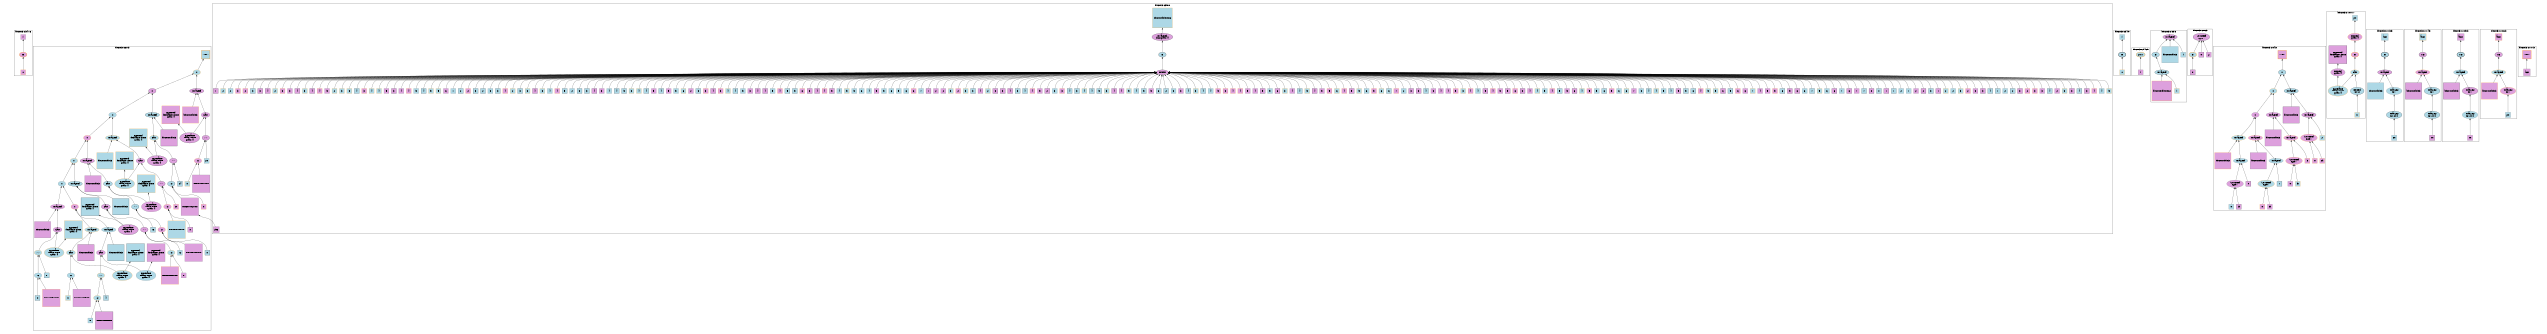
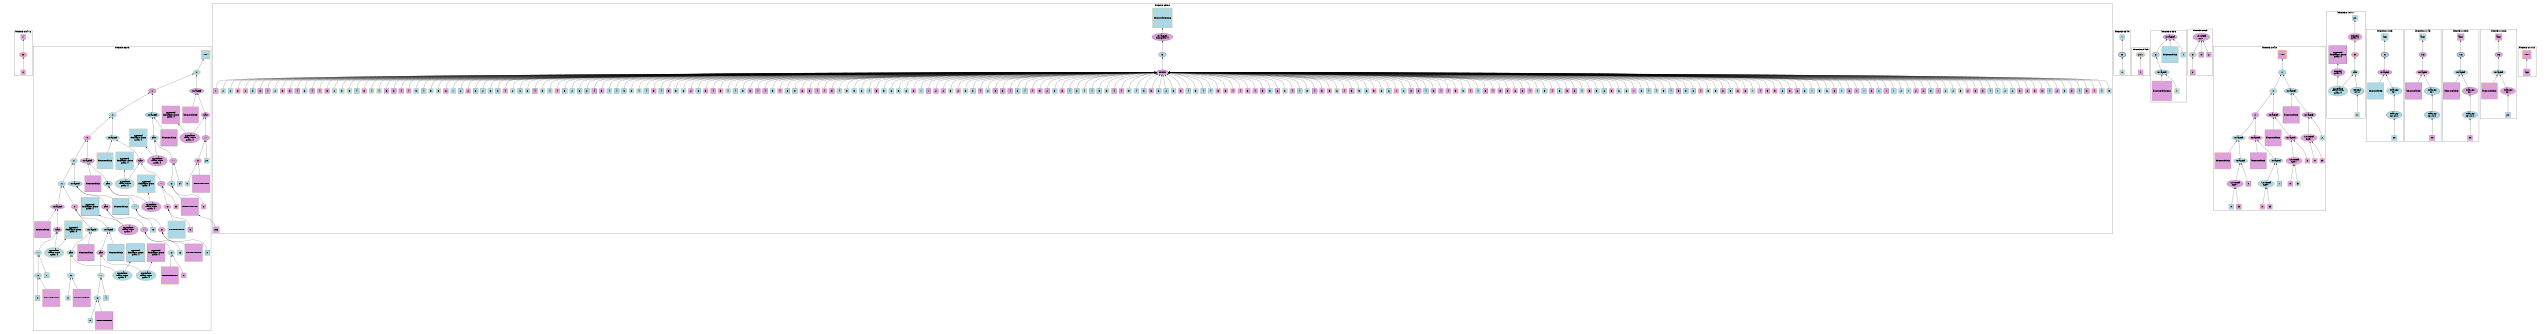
(190, 207) -> (190, 207)
